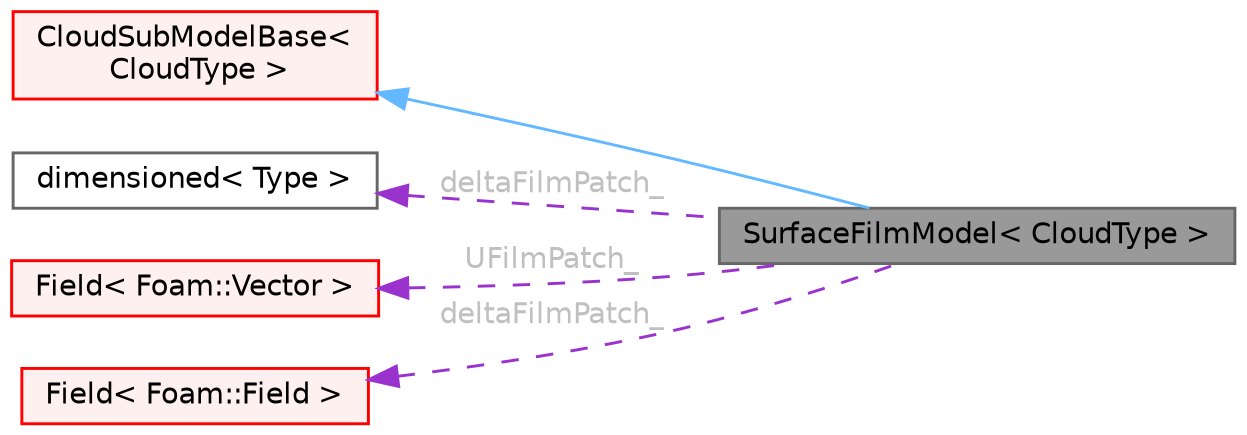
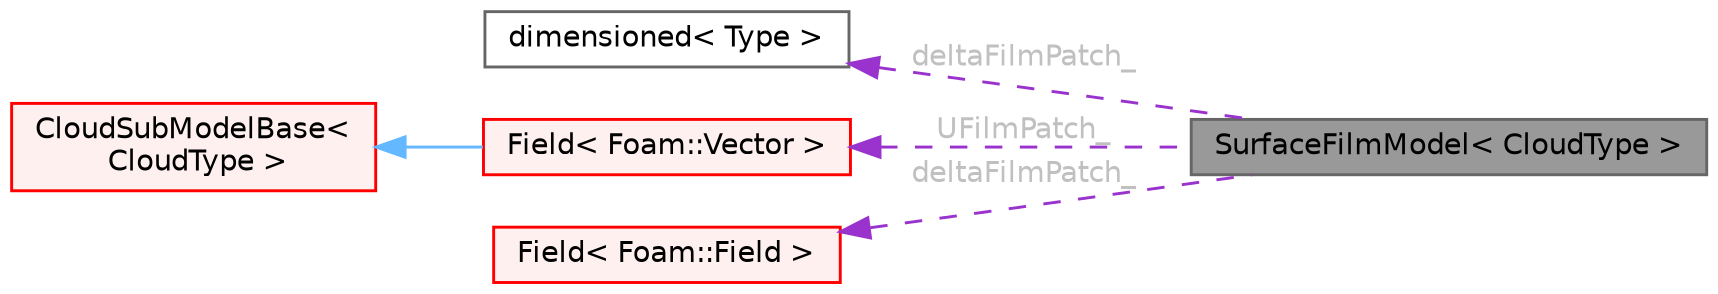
(639, 151) -> (444, 147)
